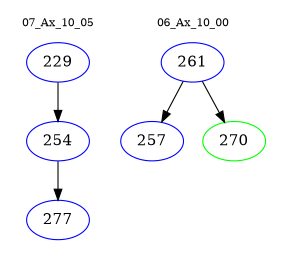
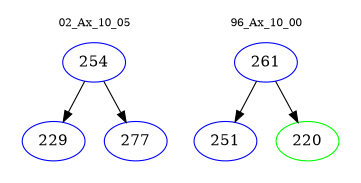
(58, 24) -> (95, 24)
(193, 24) -> (266, 24)
(58, 96) -> (77, 97)
(152, 141) -> (225, 141)
(234, 141) -> (308, 141)
